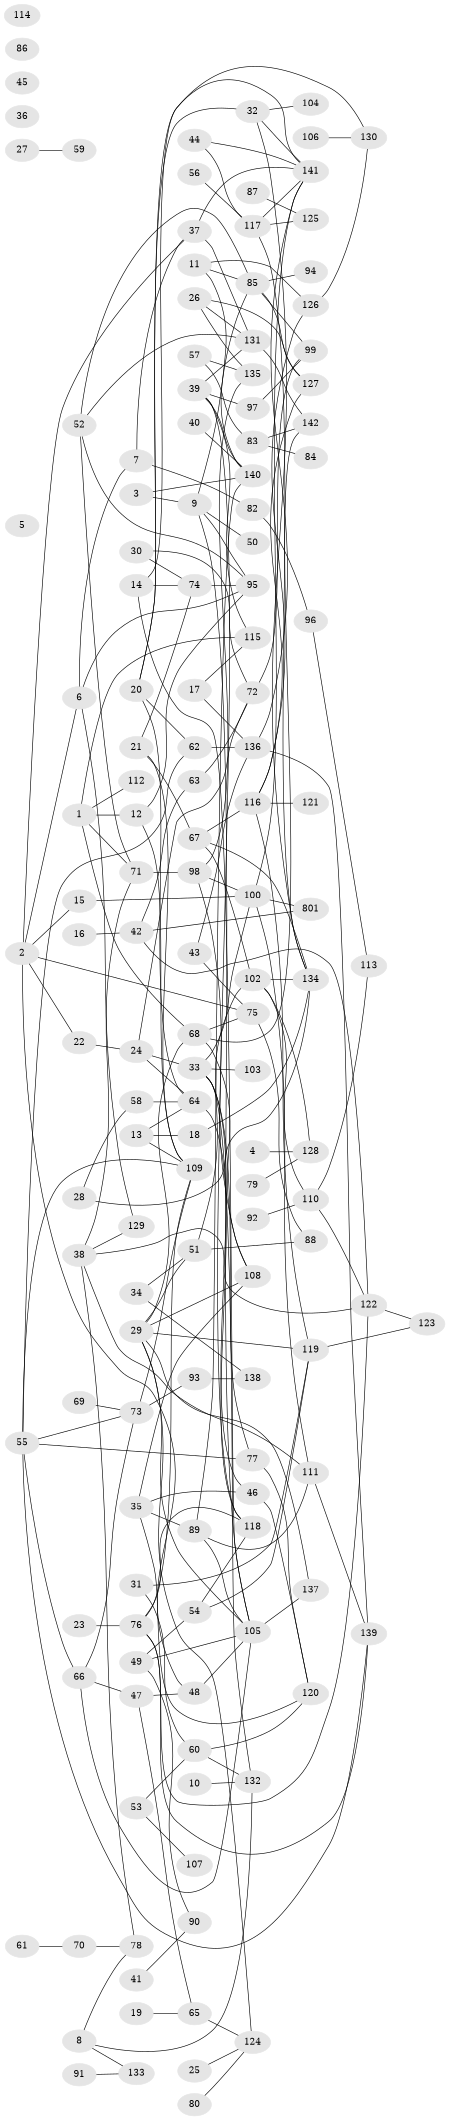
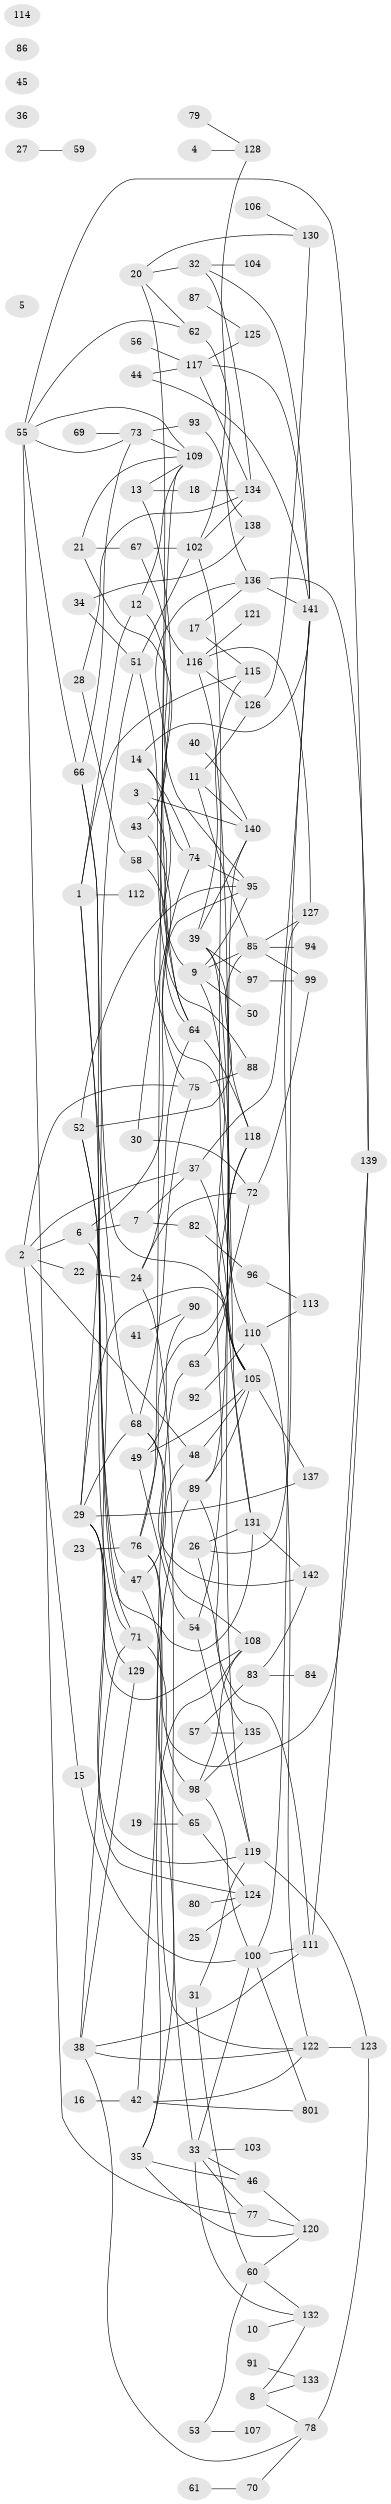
(277, 890) -> none
none -> (360, 2241)
